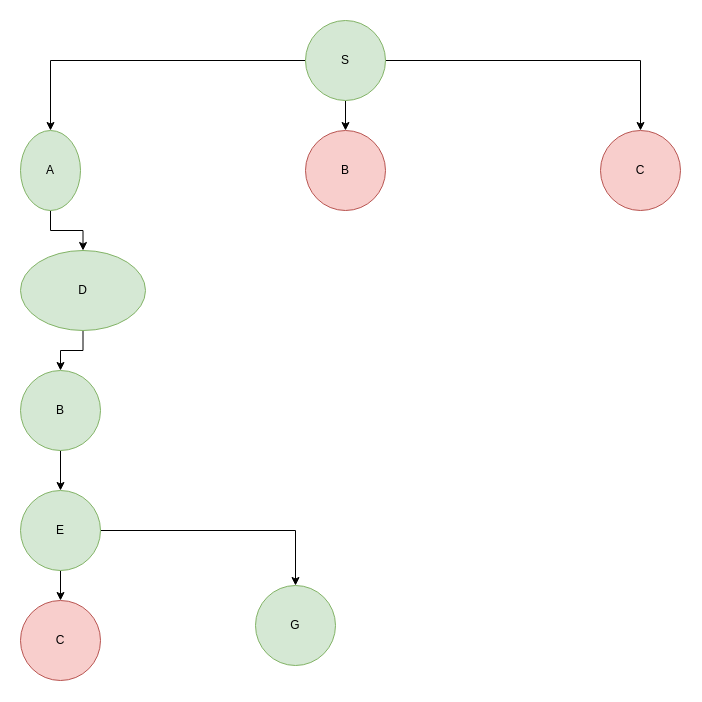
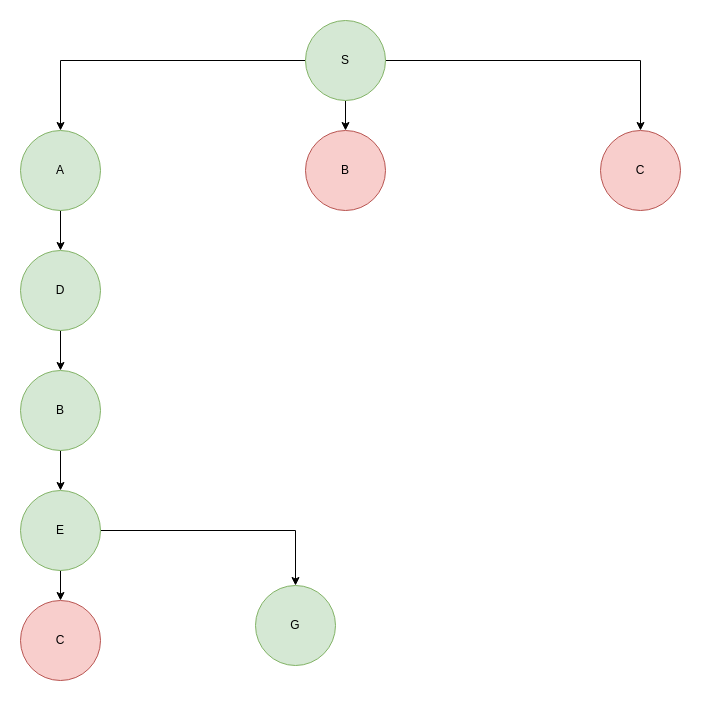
(51, 171) -> (61, 171)
(83, 291) -> (61, 291)
